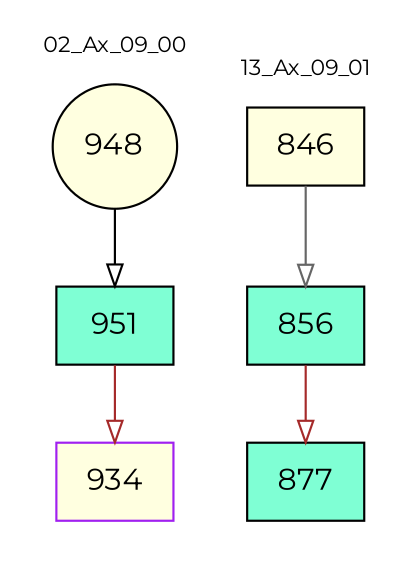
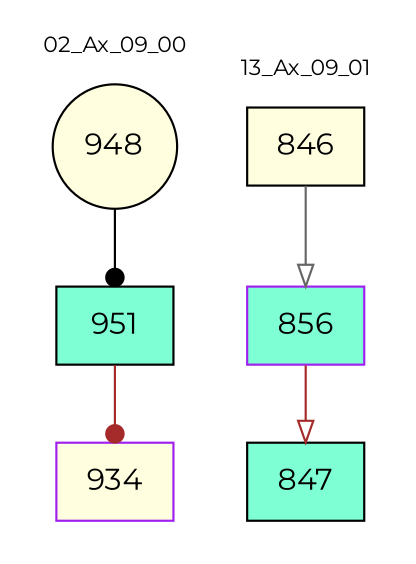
(115, 236) -> (115, 239)
(306, 326) -> (306, 326)
(115, 393) -> (115, 395)
(306, 482) -> (306, 482)
